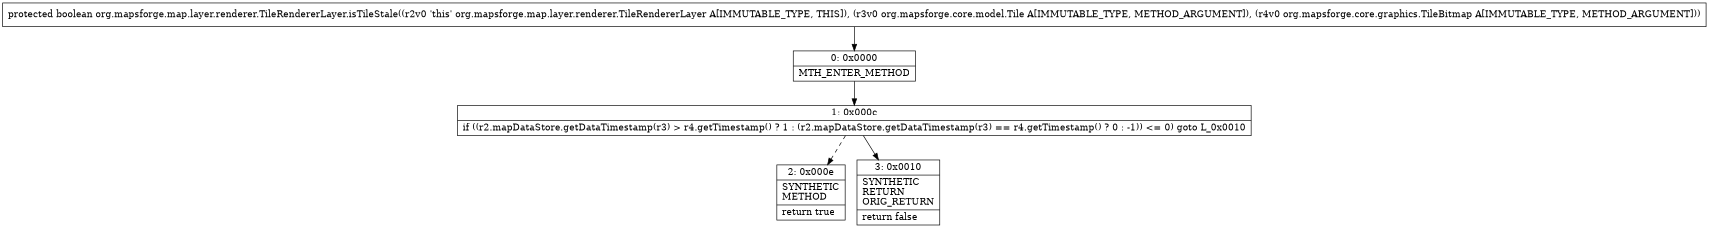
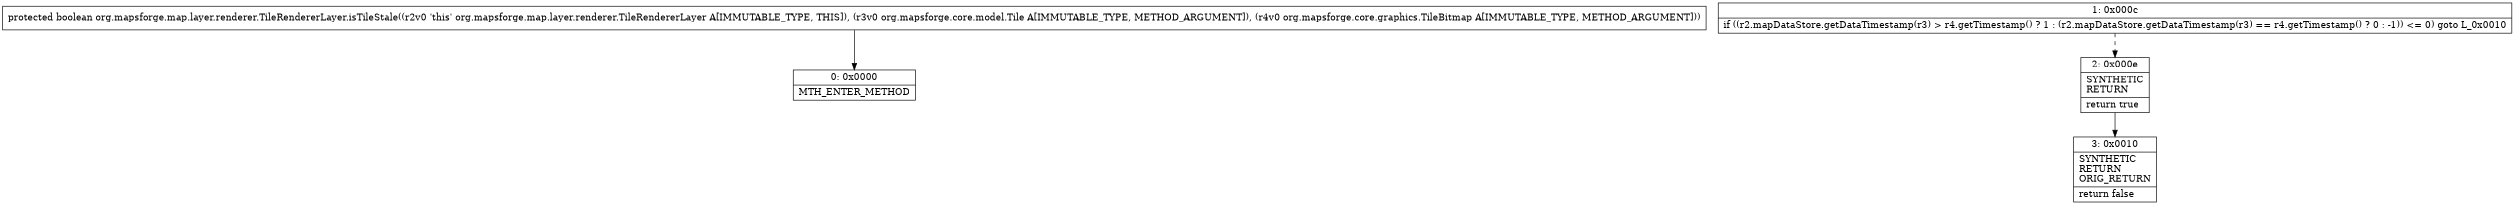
(854, 90) -> none
(869, 145) -> (2115, 121)
(805, 197) -> (2107, 90)
